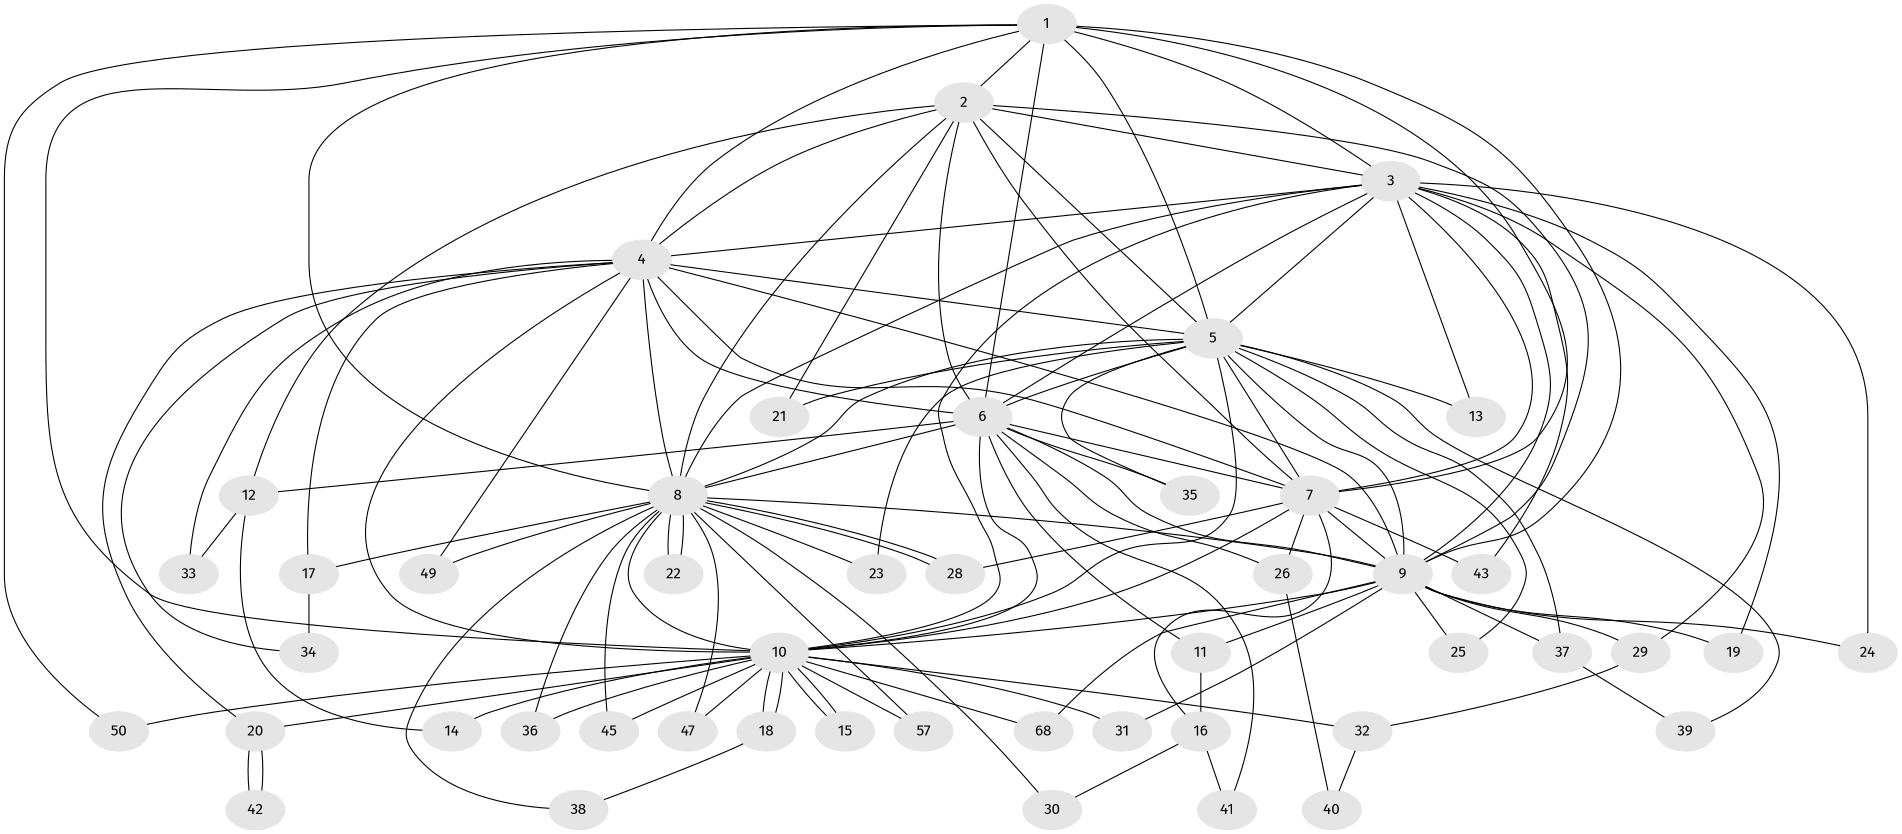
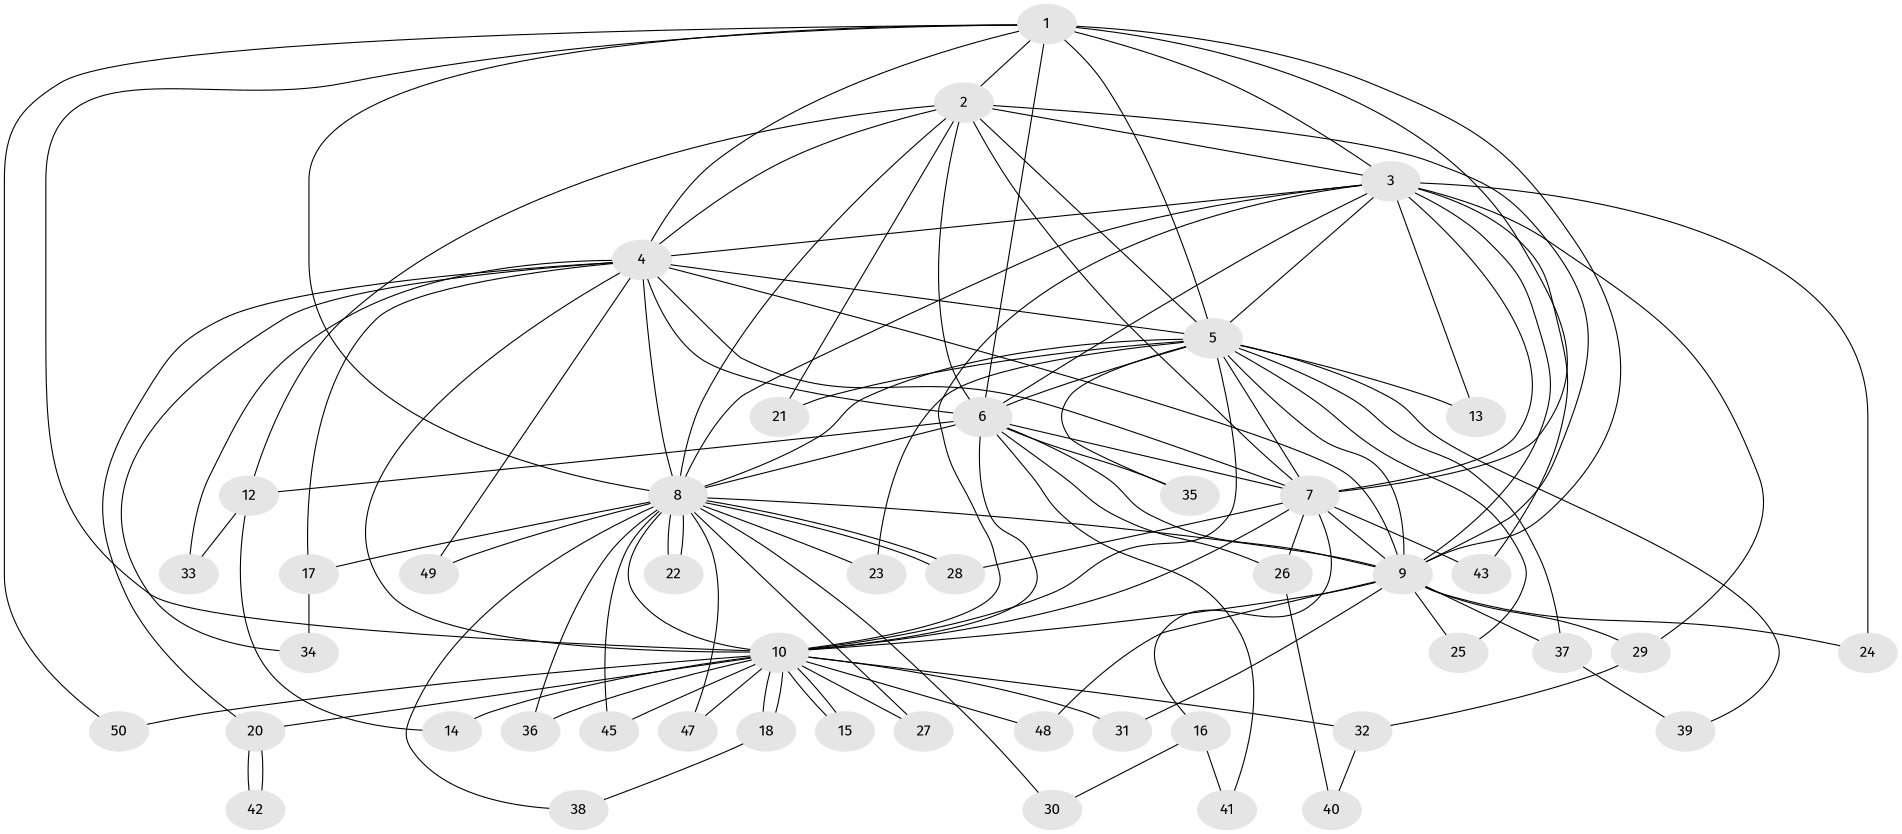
(1201, 653) -> none
(1734, 653) -> none
(924, 731) -> (924, 731)
(1044, 731) -> (1044, 731)
